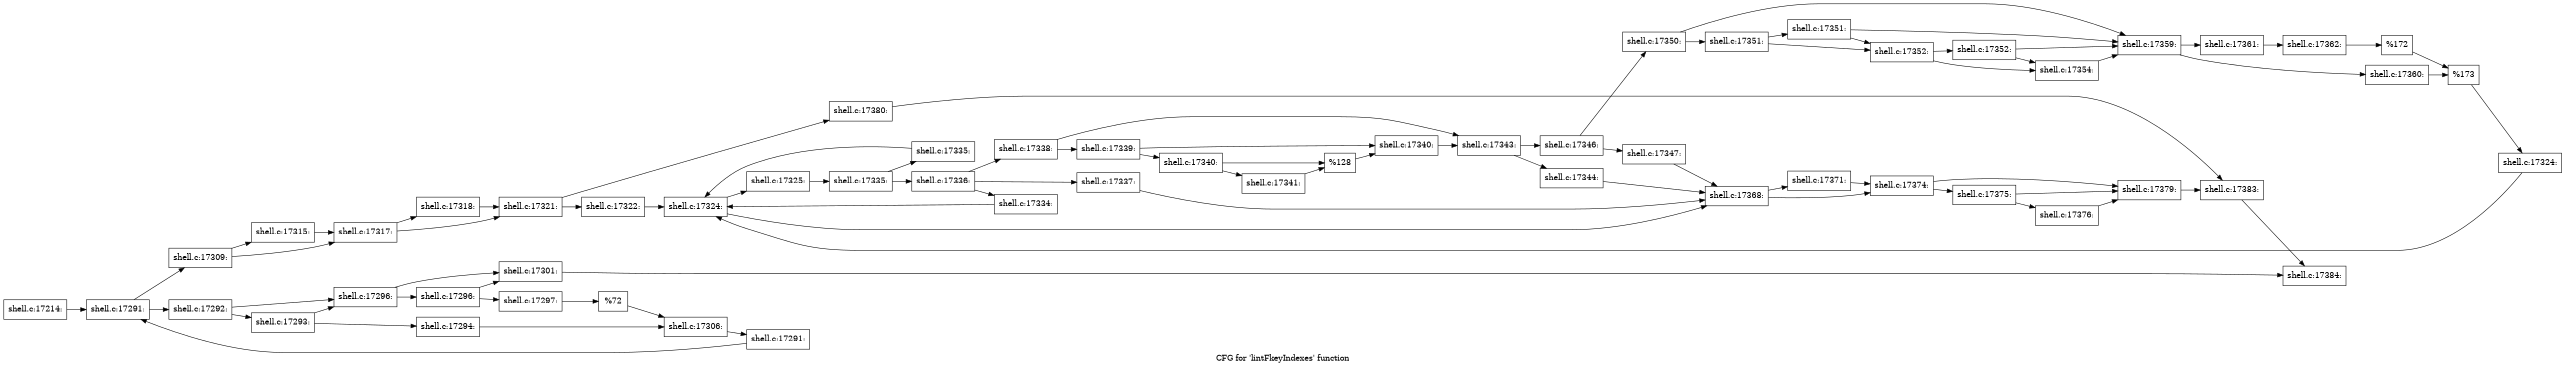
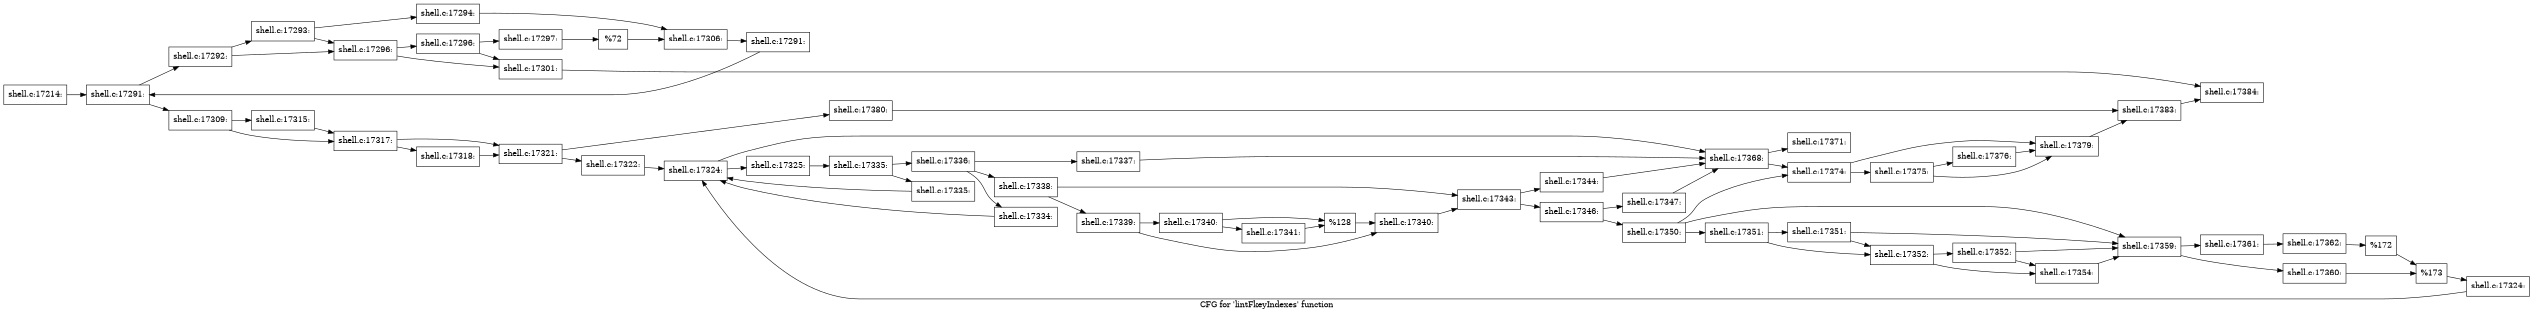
(1858, 183) -> (1725, 190)
